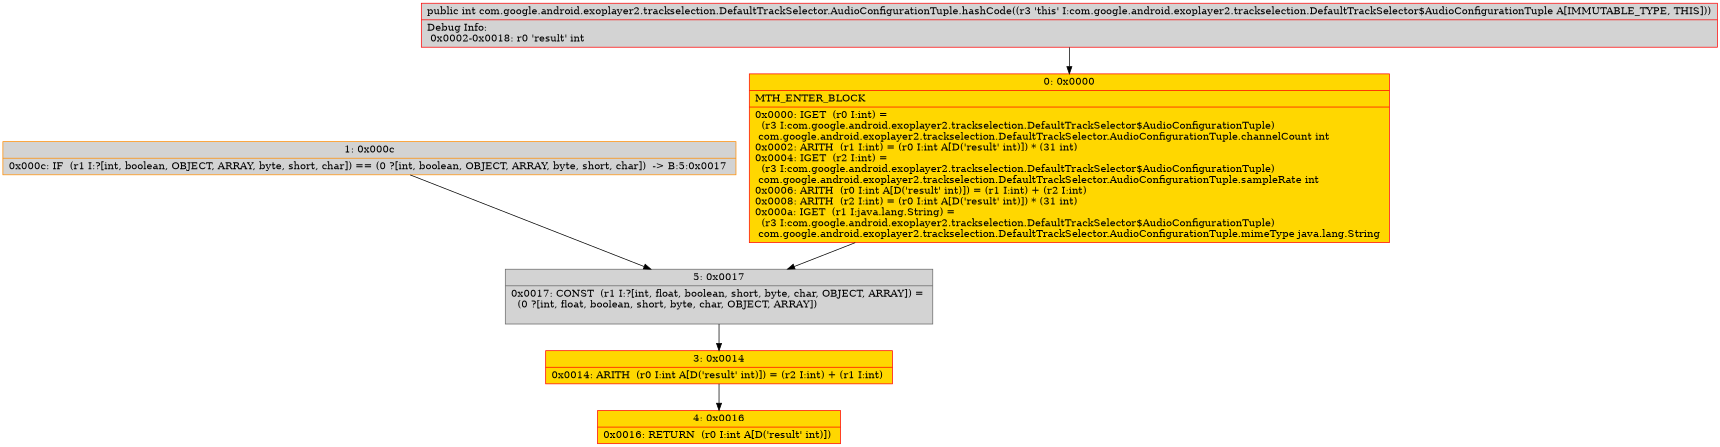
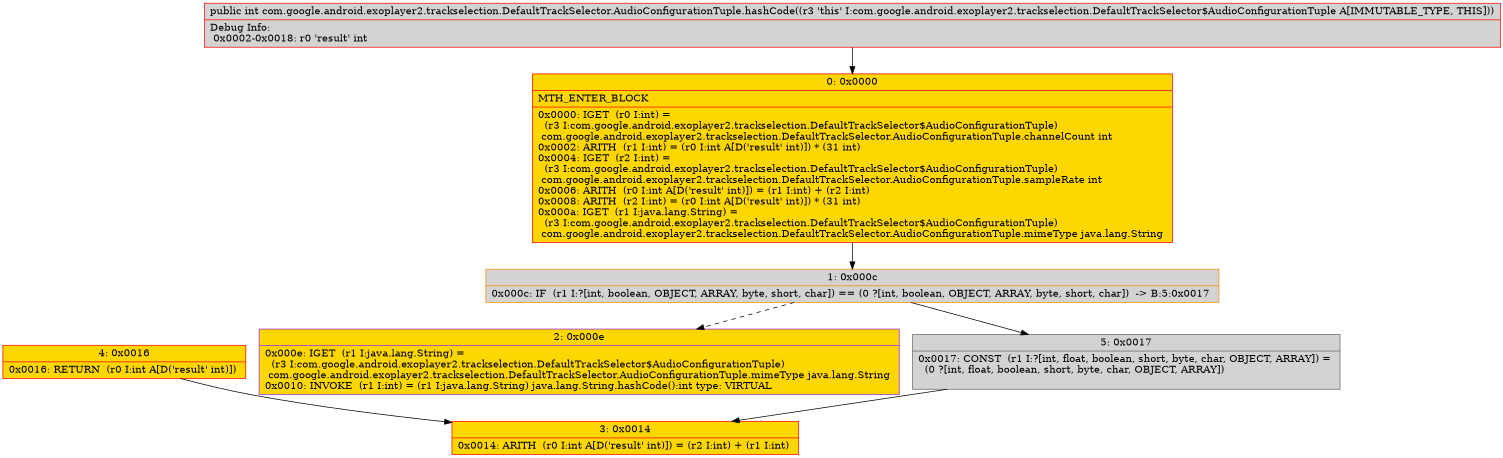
(825, 255) -> (852, 252)
none -> (579, 362)
(719, 394) -> (312, 405)
